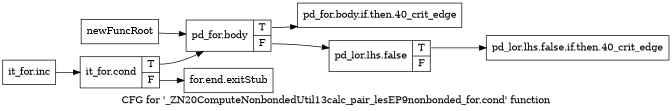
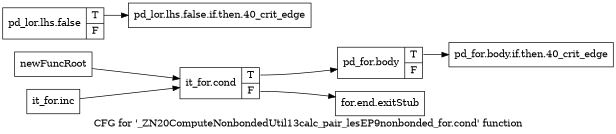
(169, 33) -> (132, 73)
(297, 45) -> none
